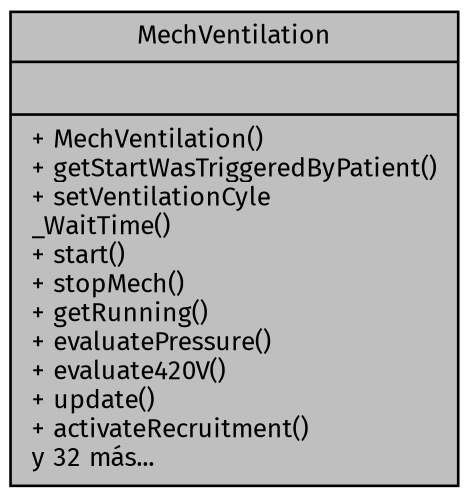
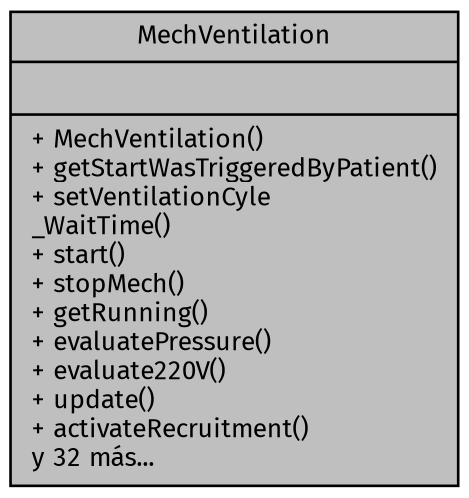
(129, 371) -> (129, 371)
